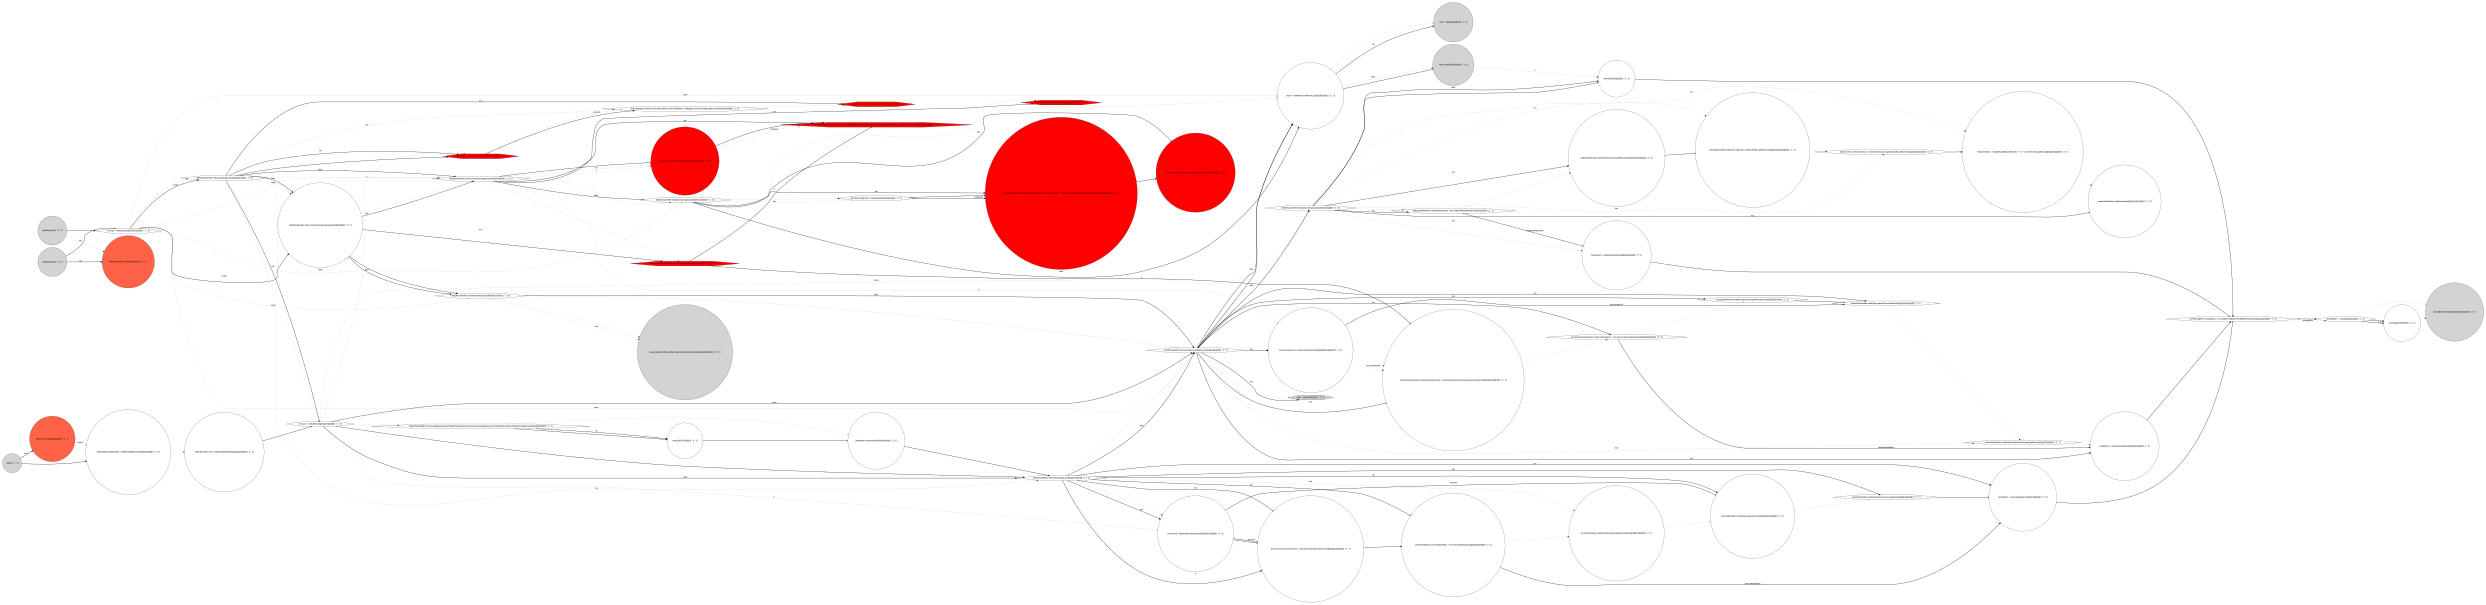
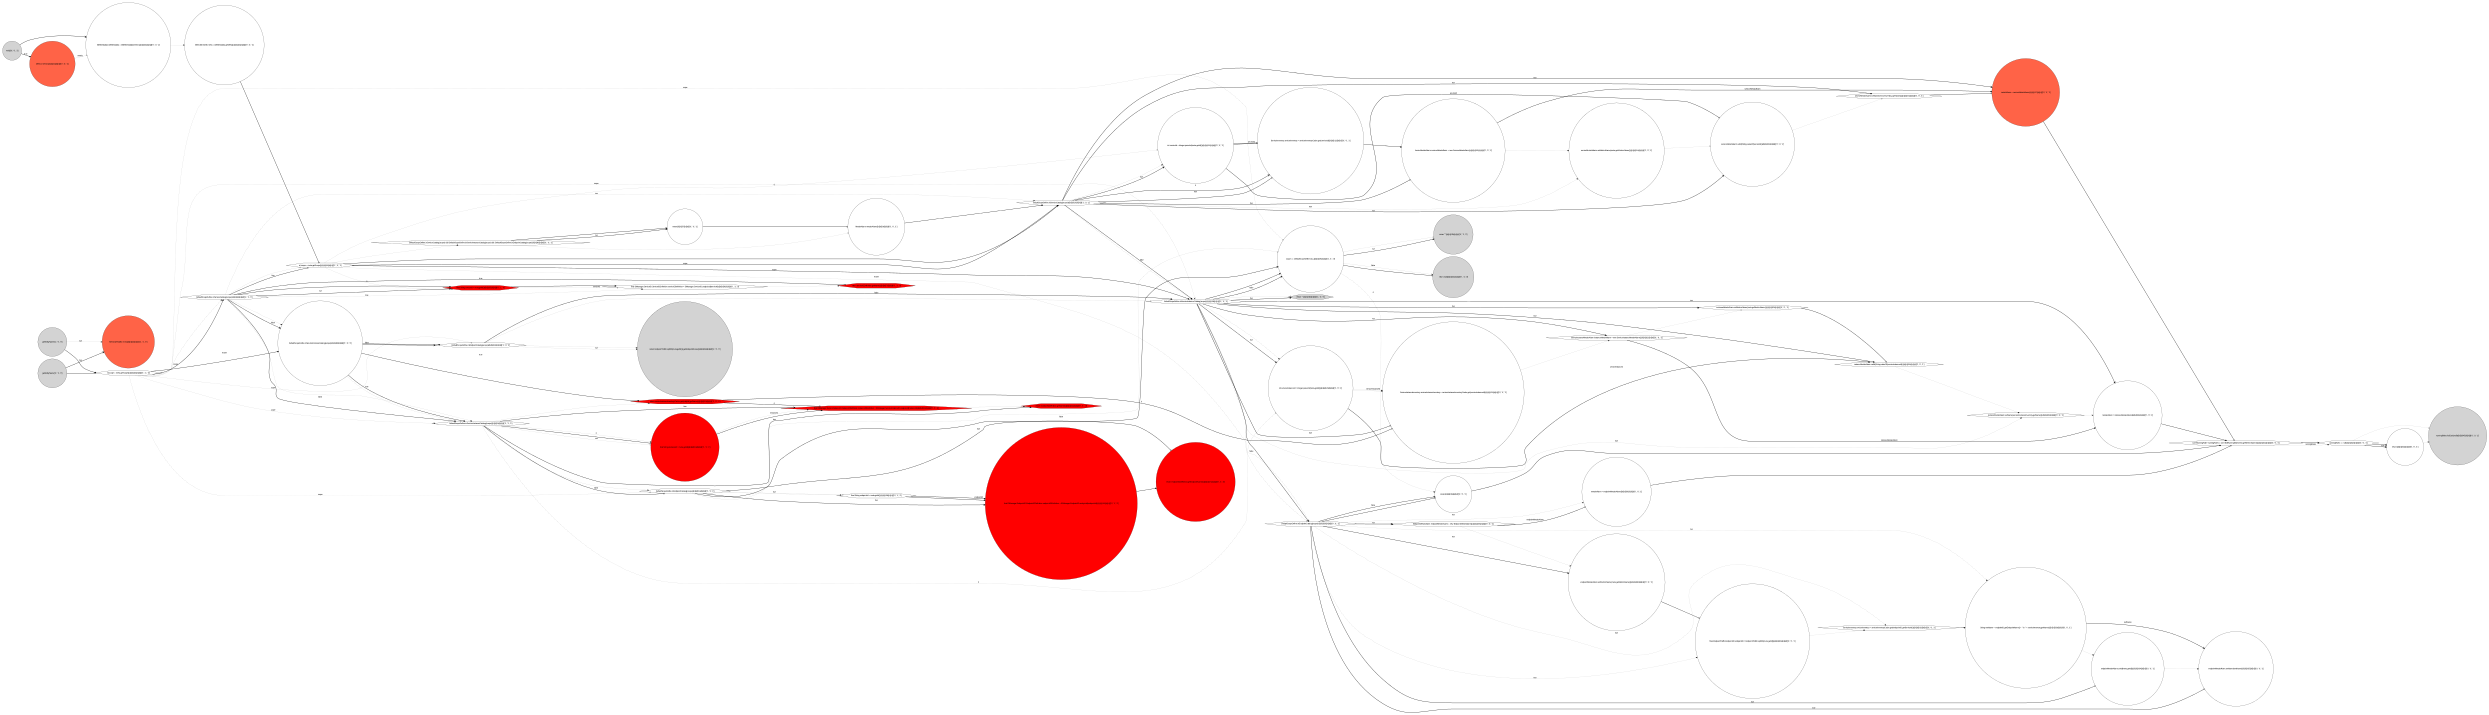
(1535, 72) -> (1381, 383)
(2023, 497) -> (2026, 92)
none -> (2236, 669)
